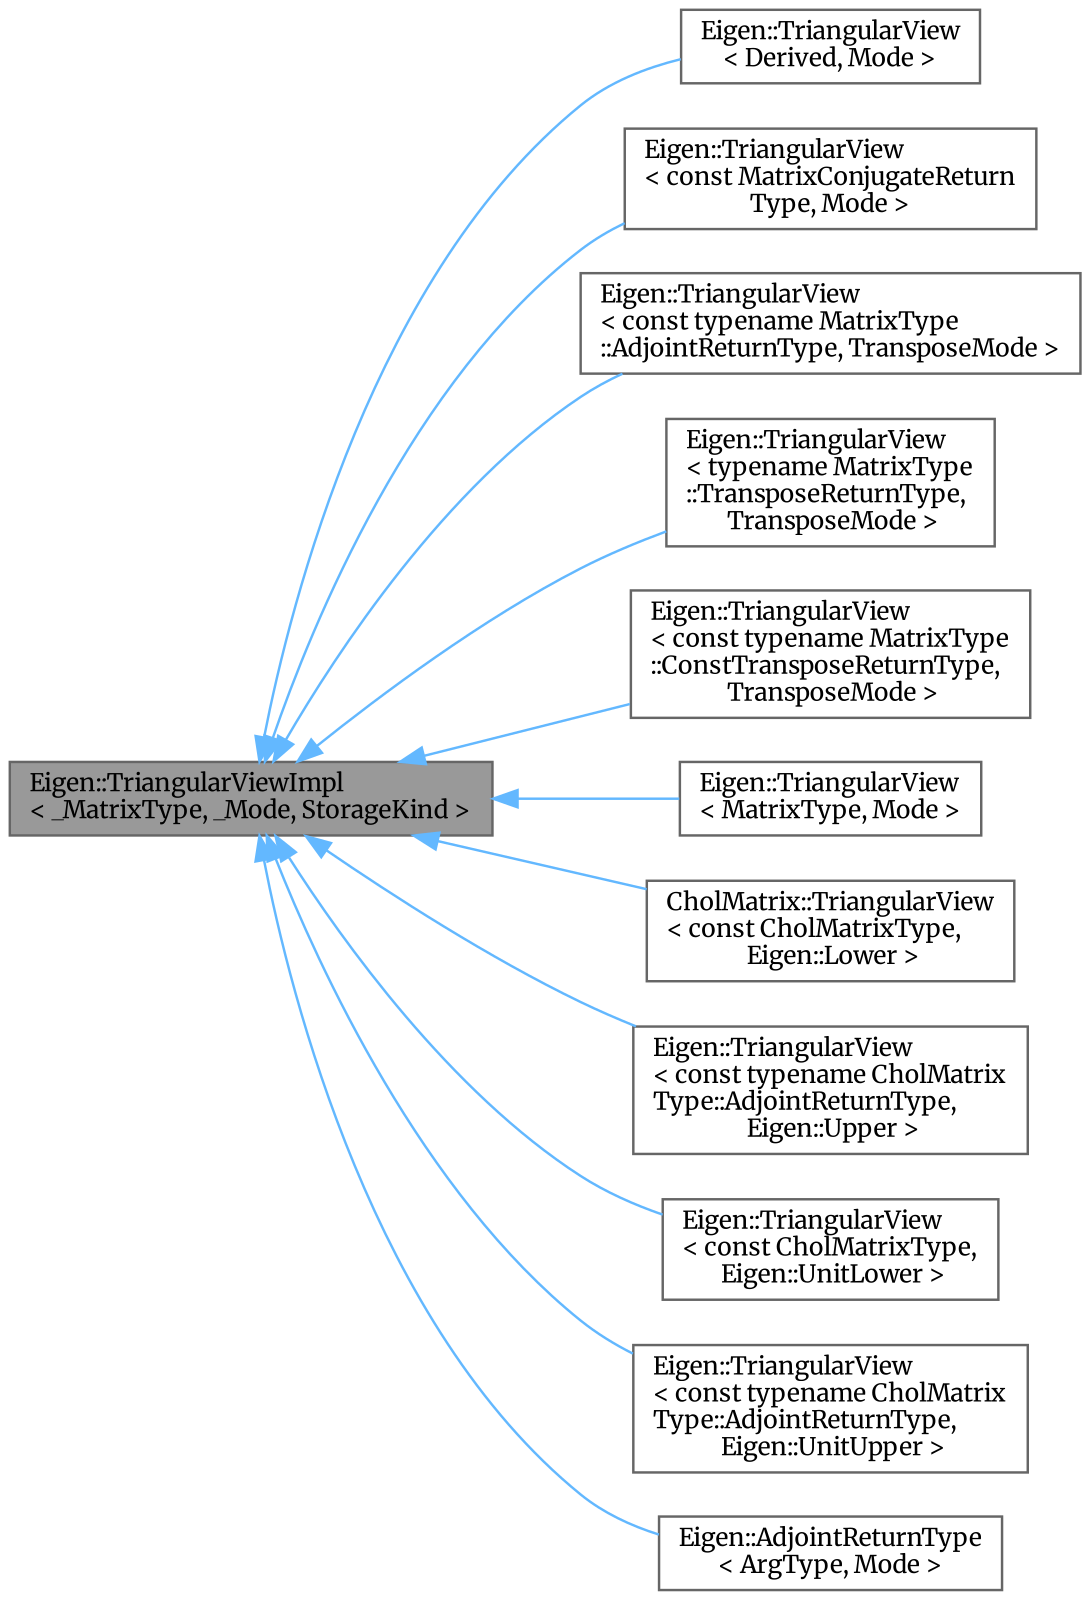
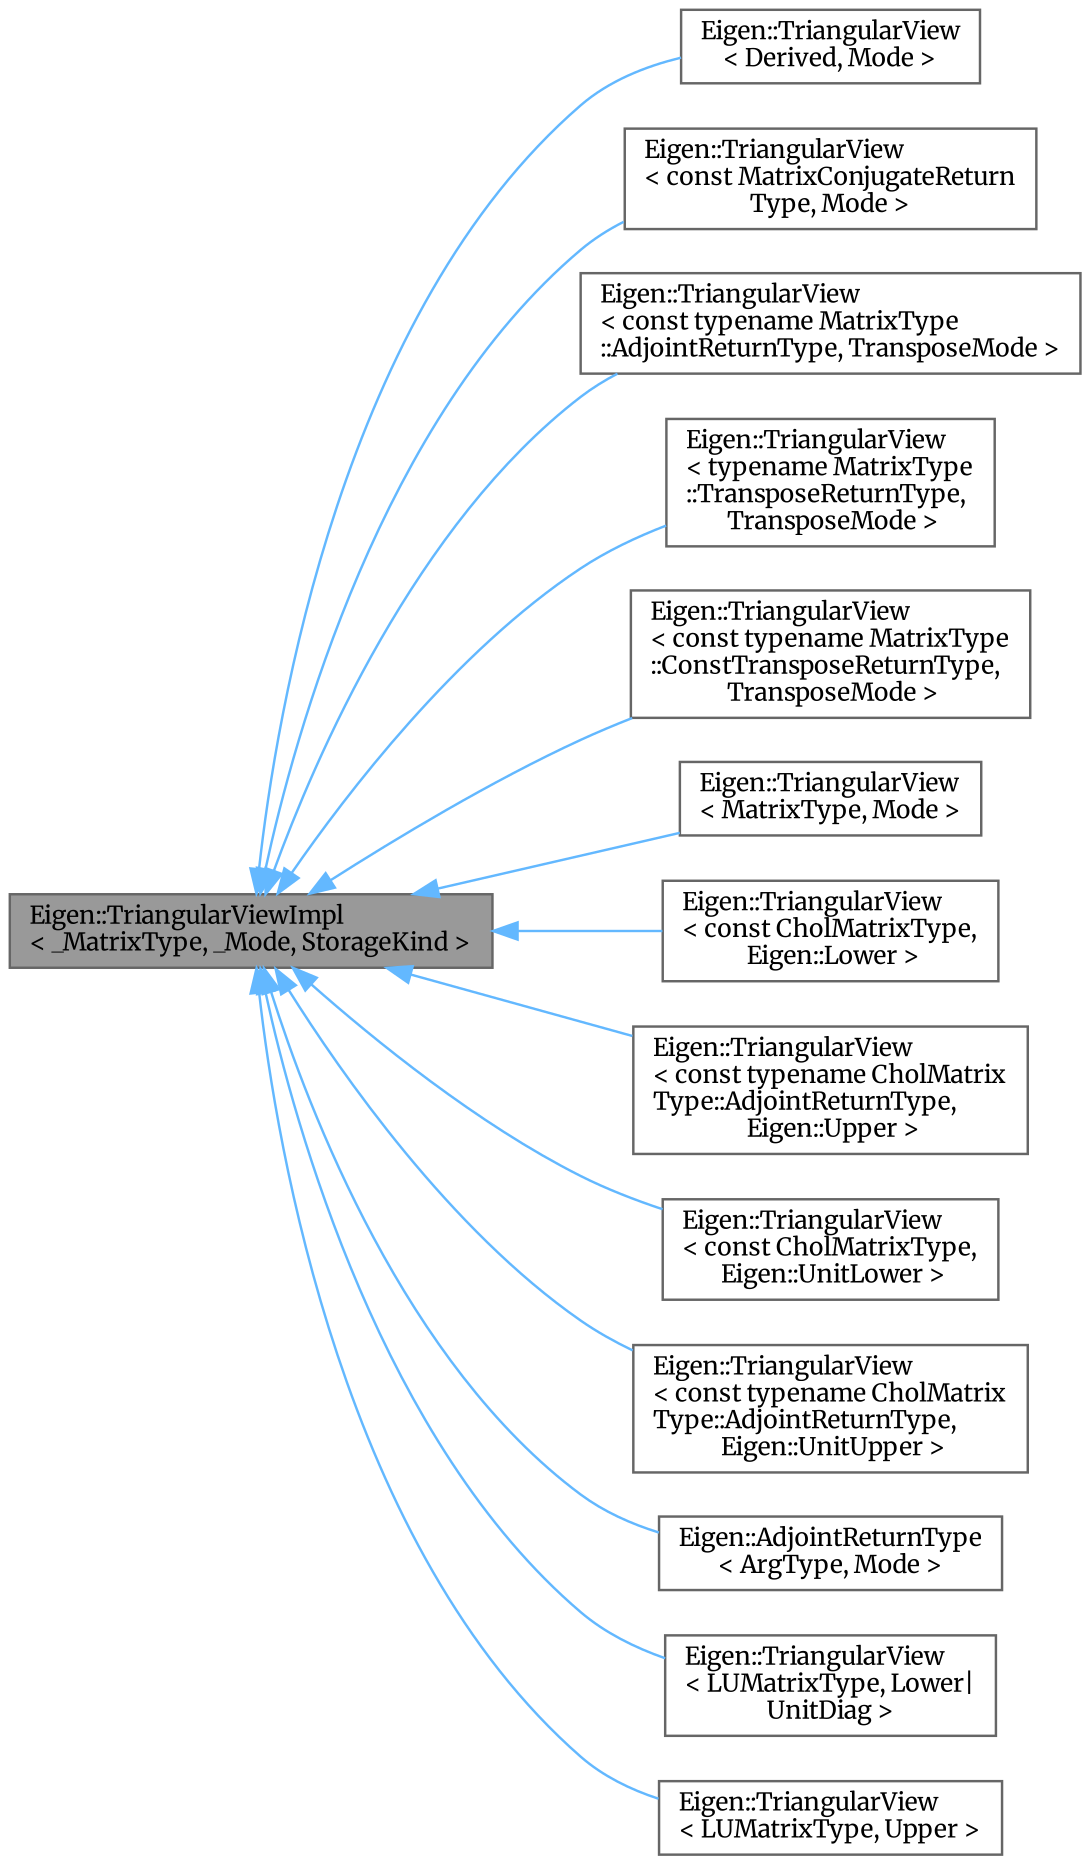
(831, 931) -> (831, 931)
none -> (831, 1686)
none -> (831, 1818)
